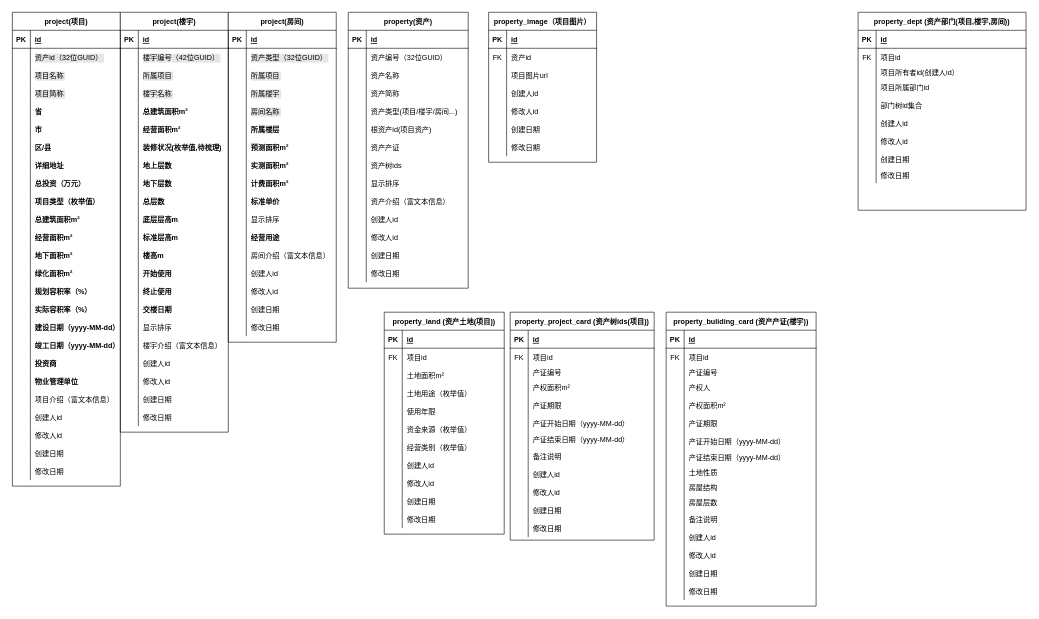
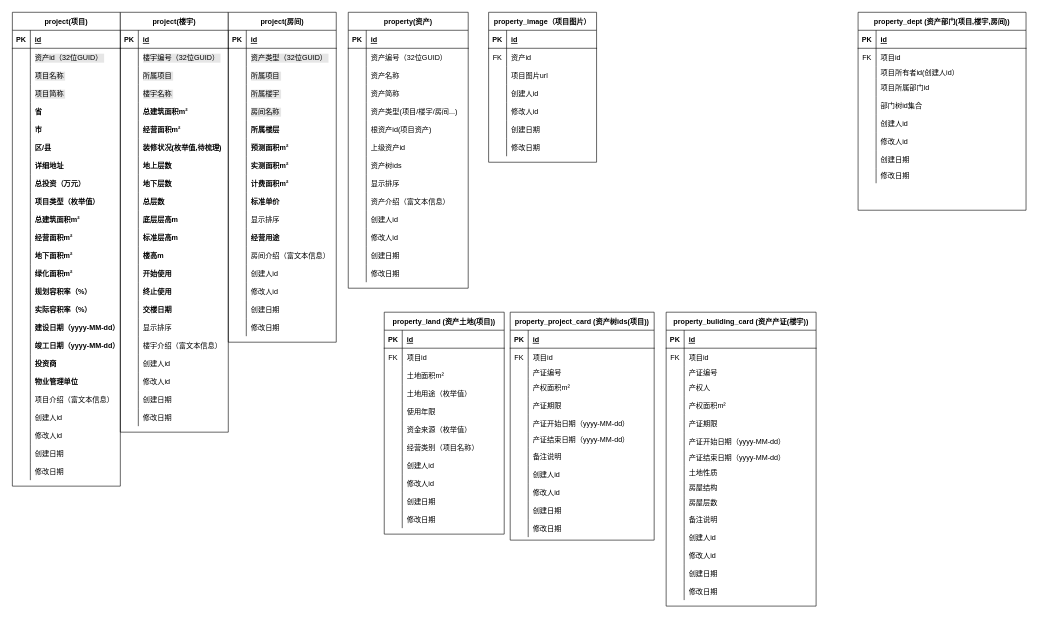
(180, 58) -> (180, 58)
(385, 148) -> (388, 148)
(439, 448) -> (443, 448)
